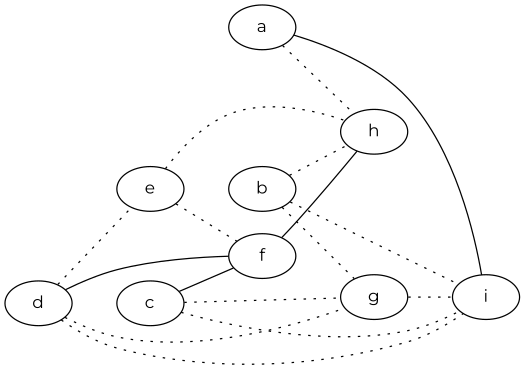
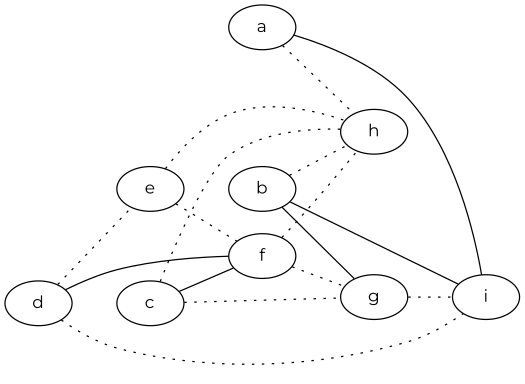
(320, 195) -> (320, 195)
(318, 243) -> (318, 243)
(374, 243) -> (374, 243)
(321, 336) -> (219, 165)
(205, 340) -> (318, 277)
